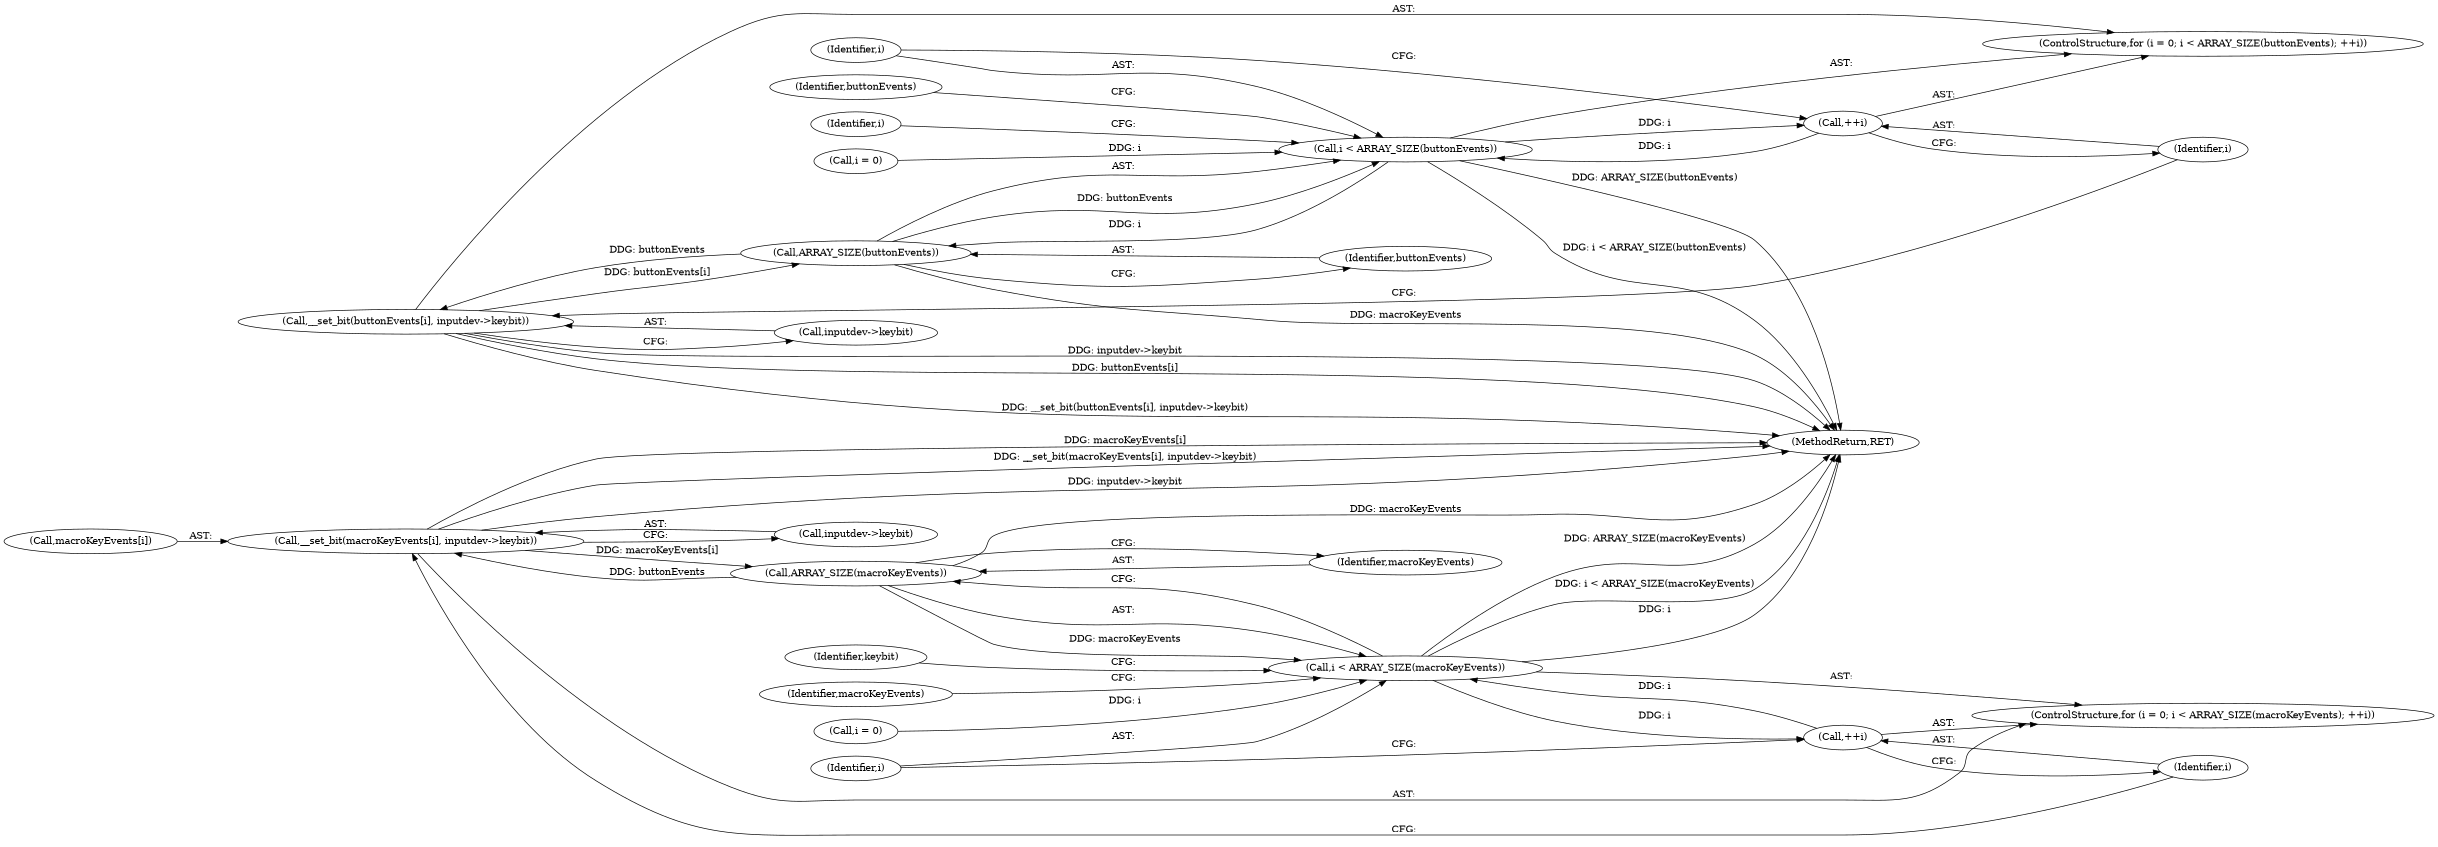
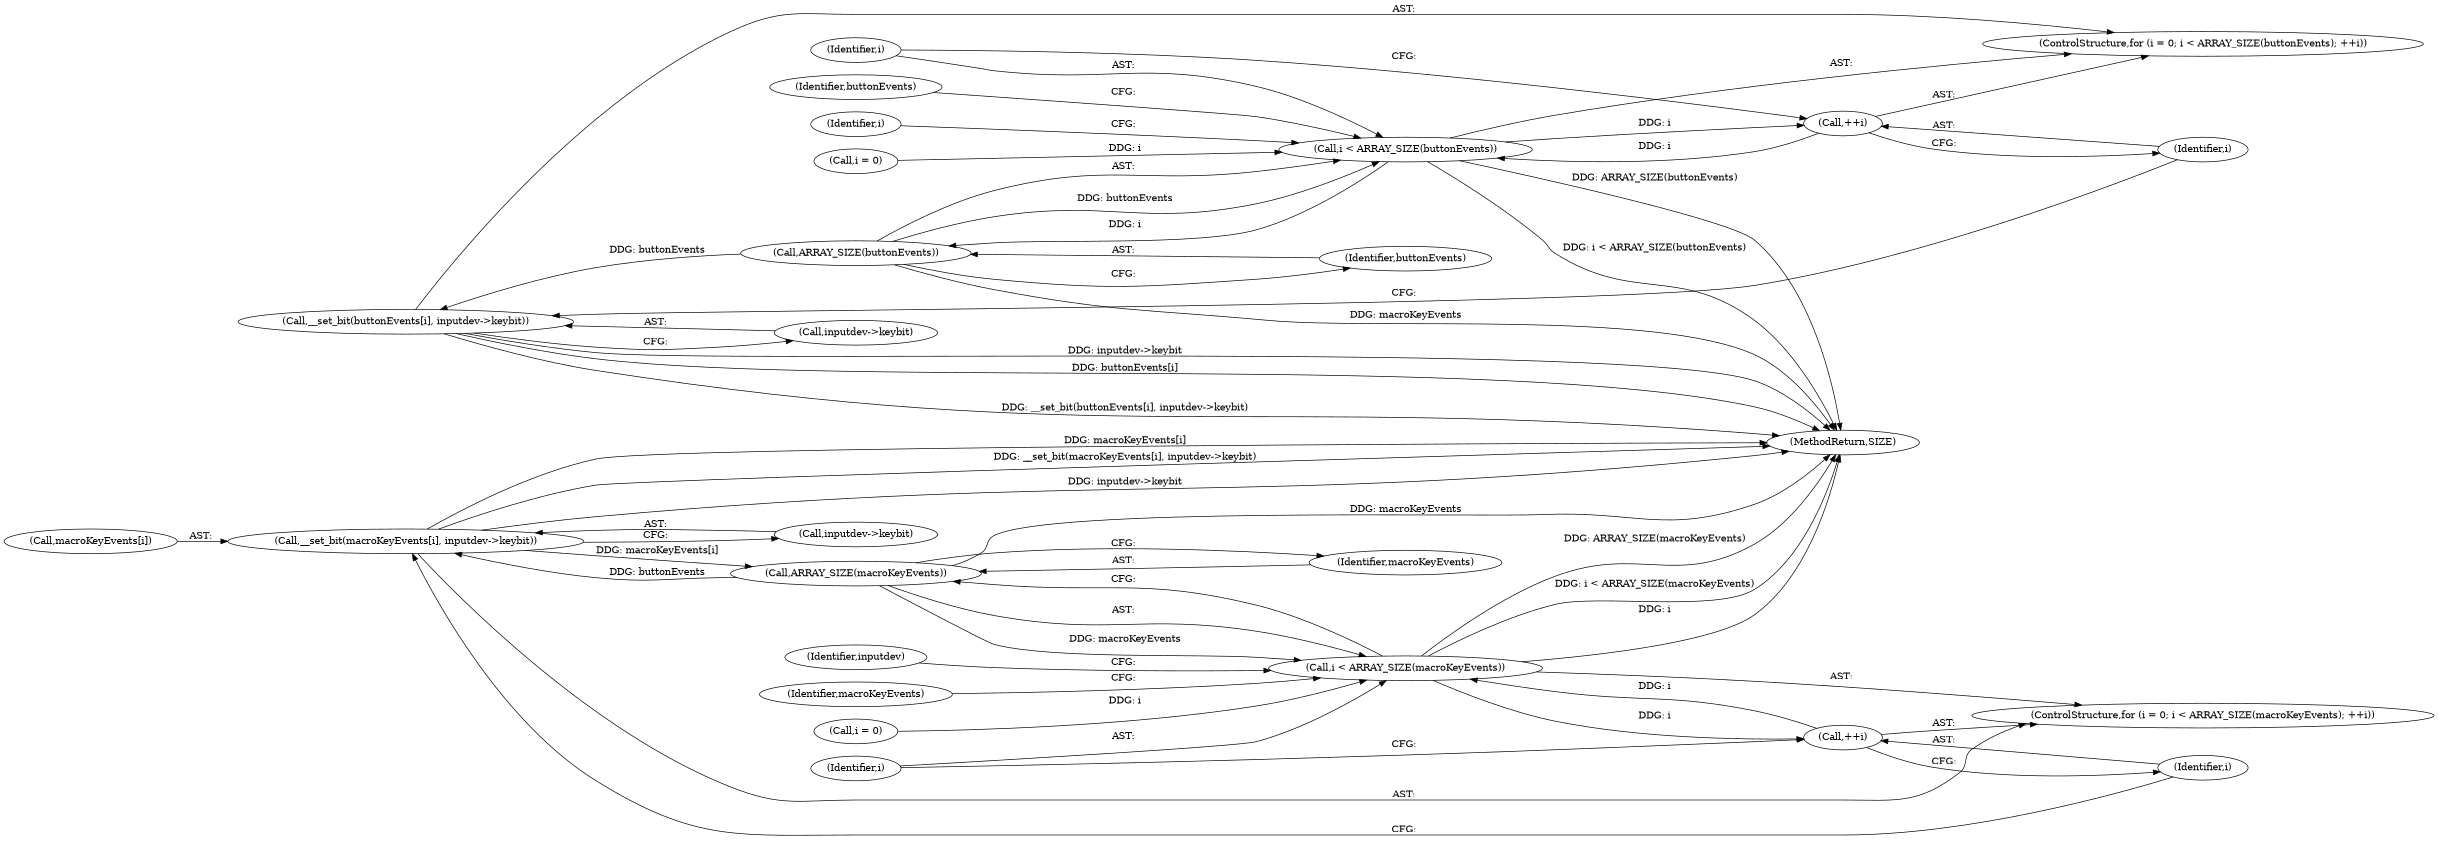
(636, 289) -> none
(1843, 443) -> (1843, 443)
(856, 657) -> (856, 657)
